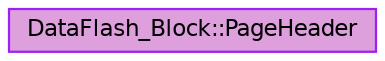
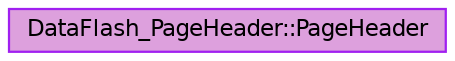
(192, 30) -> (227, 30)
